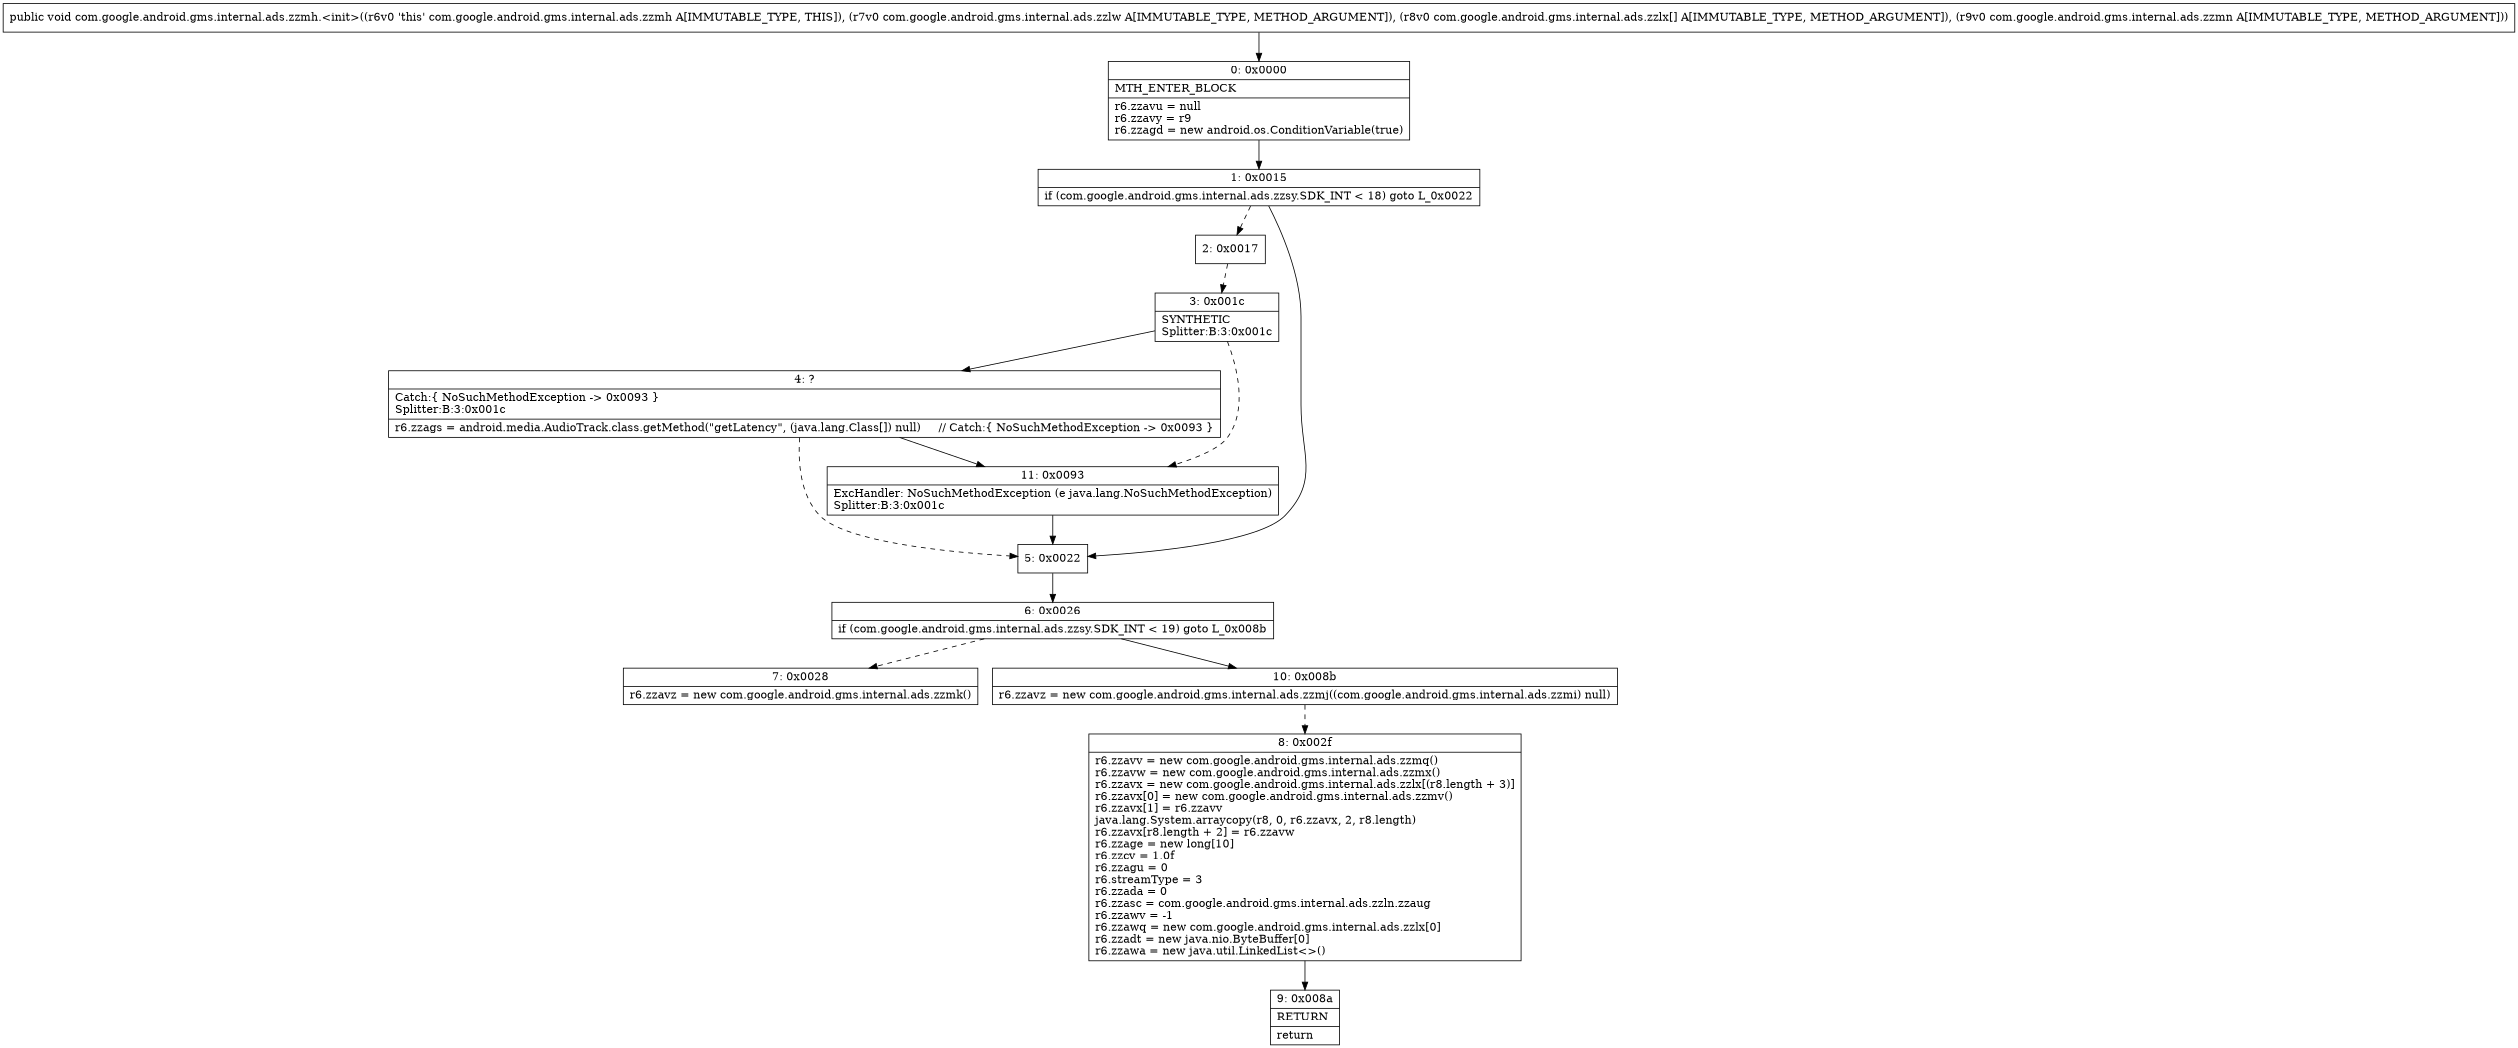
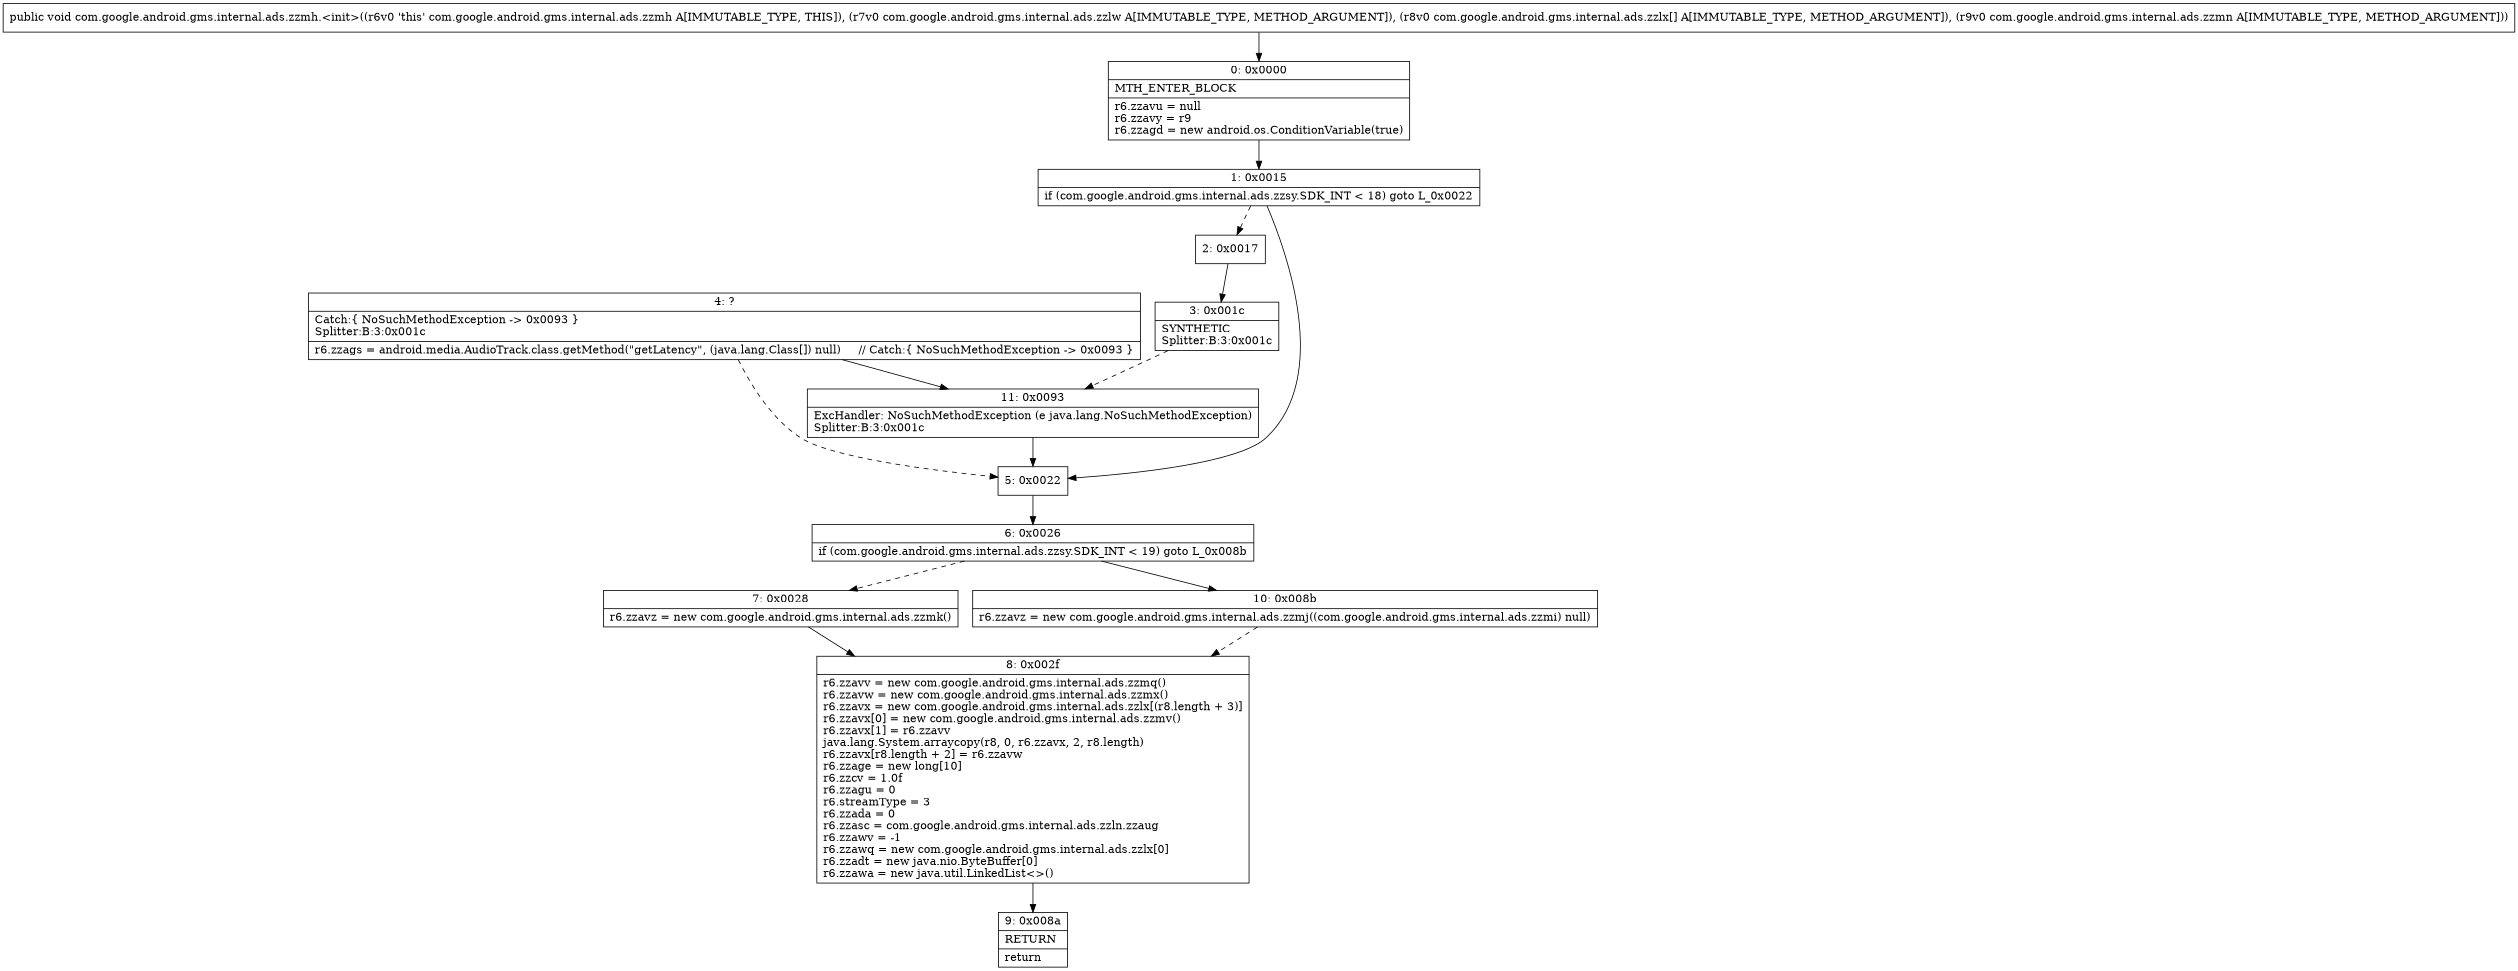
(1226, 274) -> (1225, 279)
(1062, 350) -> none
none -> (828, 639)
